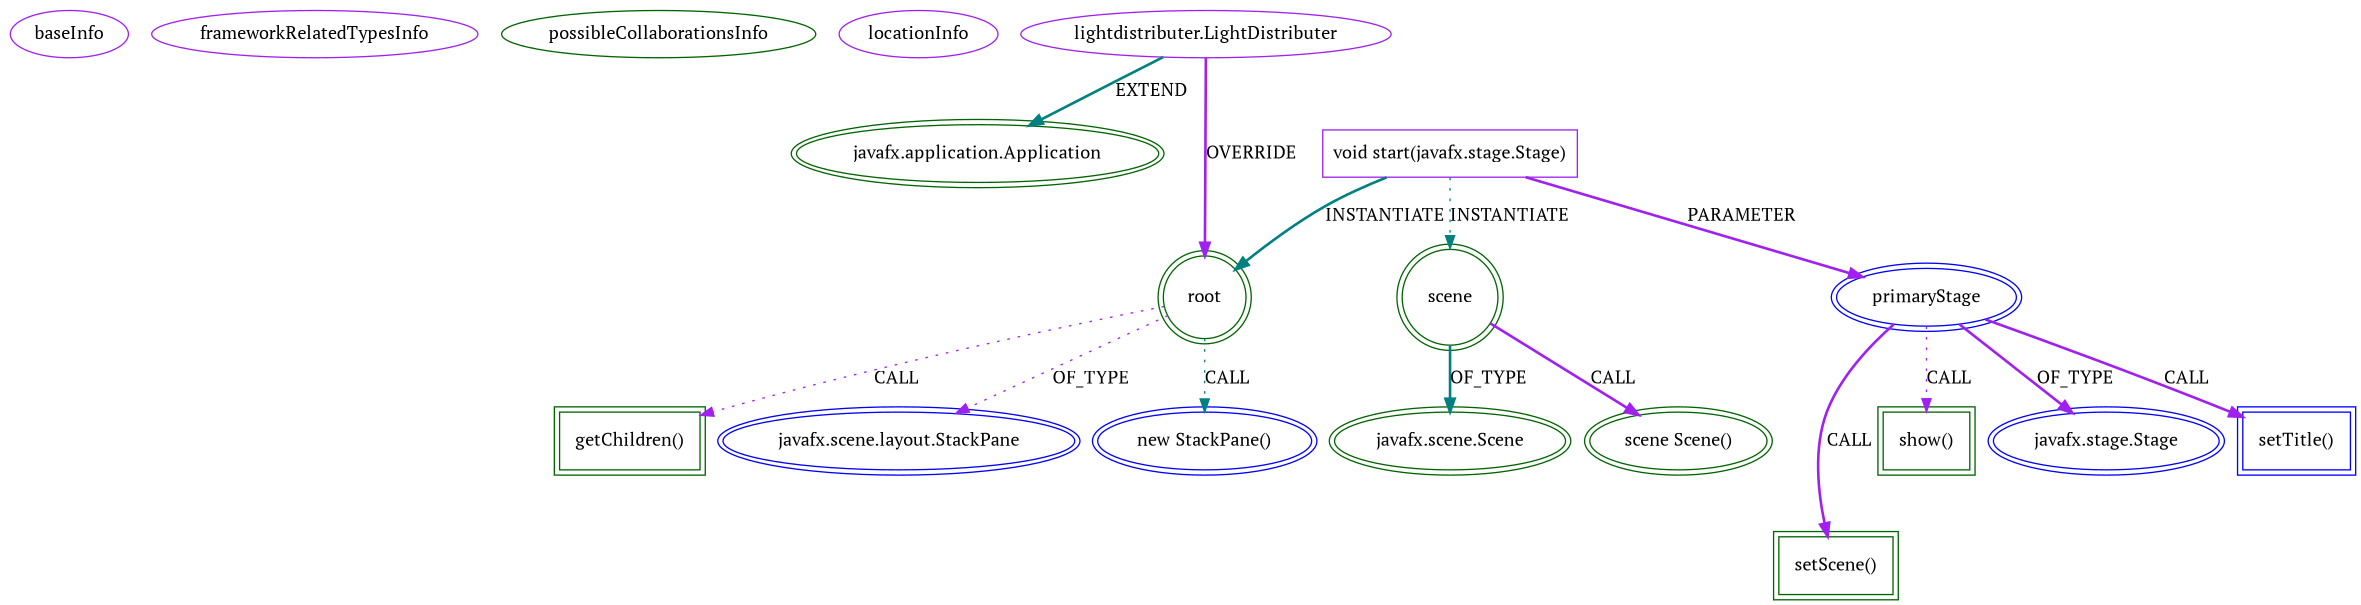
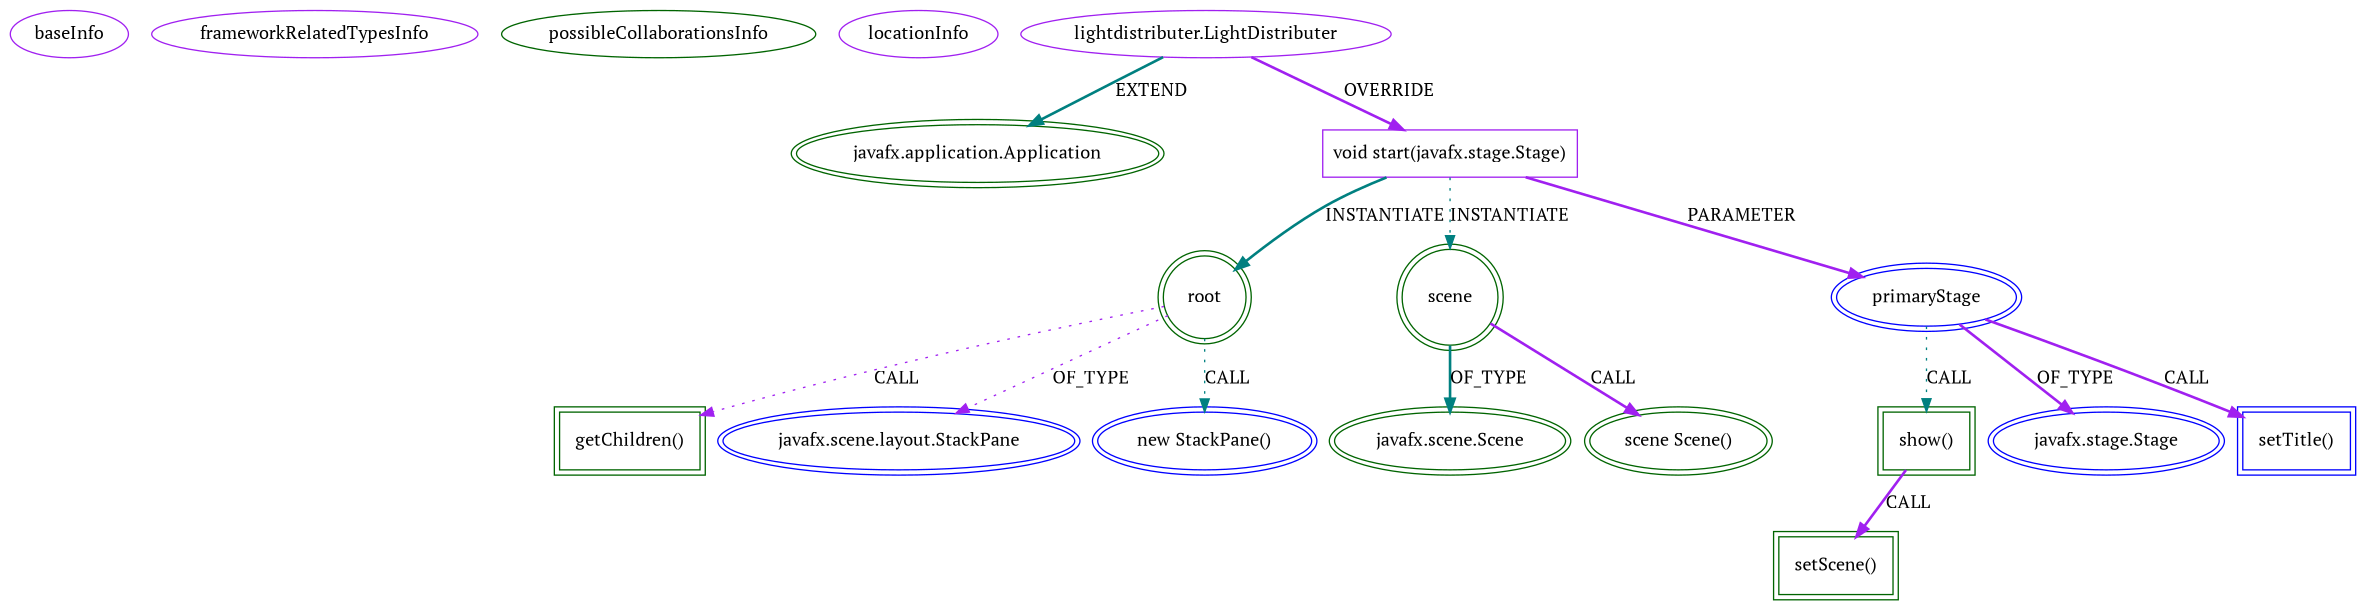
(1205, 150) -> (1321, 91)
(1926, 362) -> (1926, 362)
(1827, 413) -> (1885, 498)
